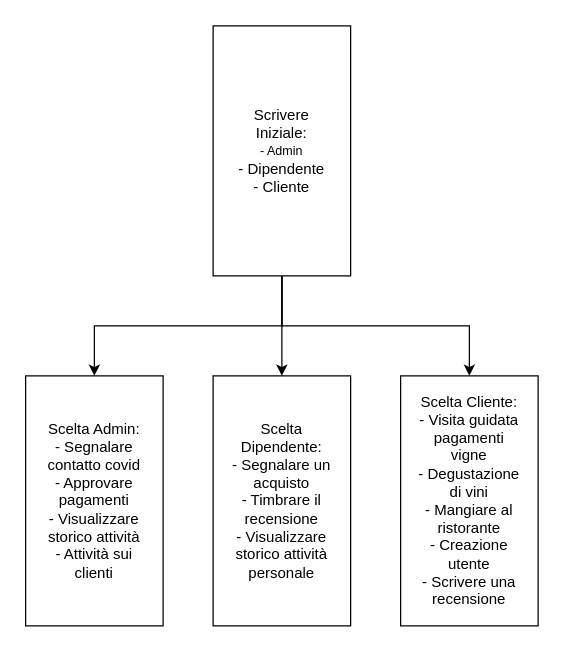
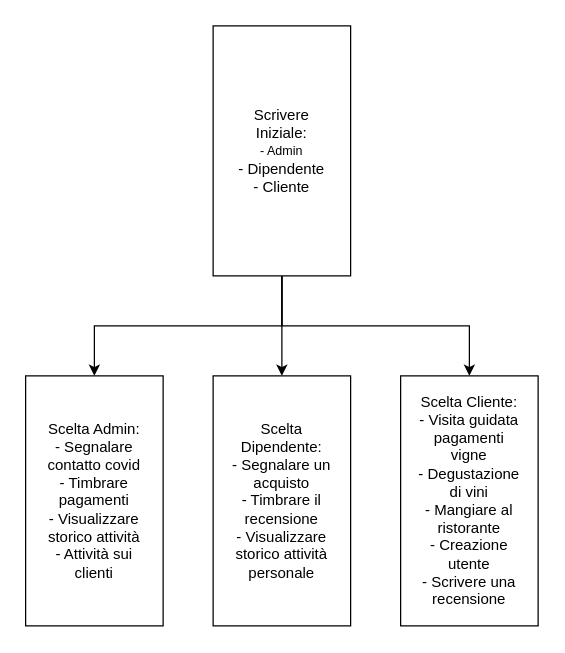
(94, 501) -> (94, 501)
